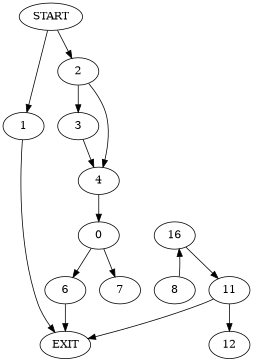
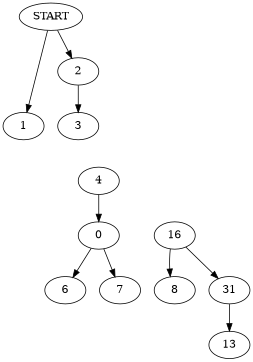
(107, 119) -> none
(87, 150) -> none
(180, 267) -> (170, 259)
(229, 290) -> (229, 290)
(65, 345) -> none
(229, 345) -> (229, 345)
